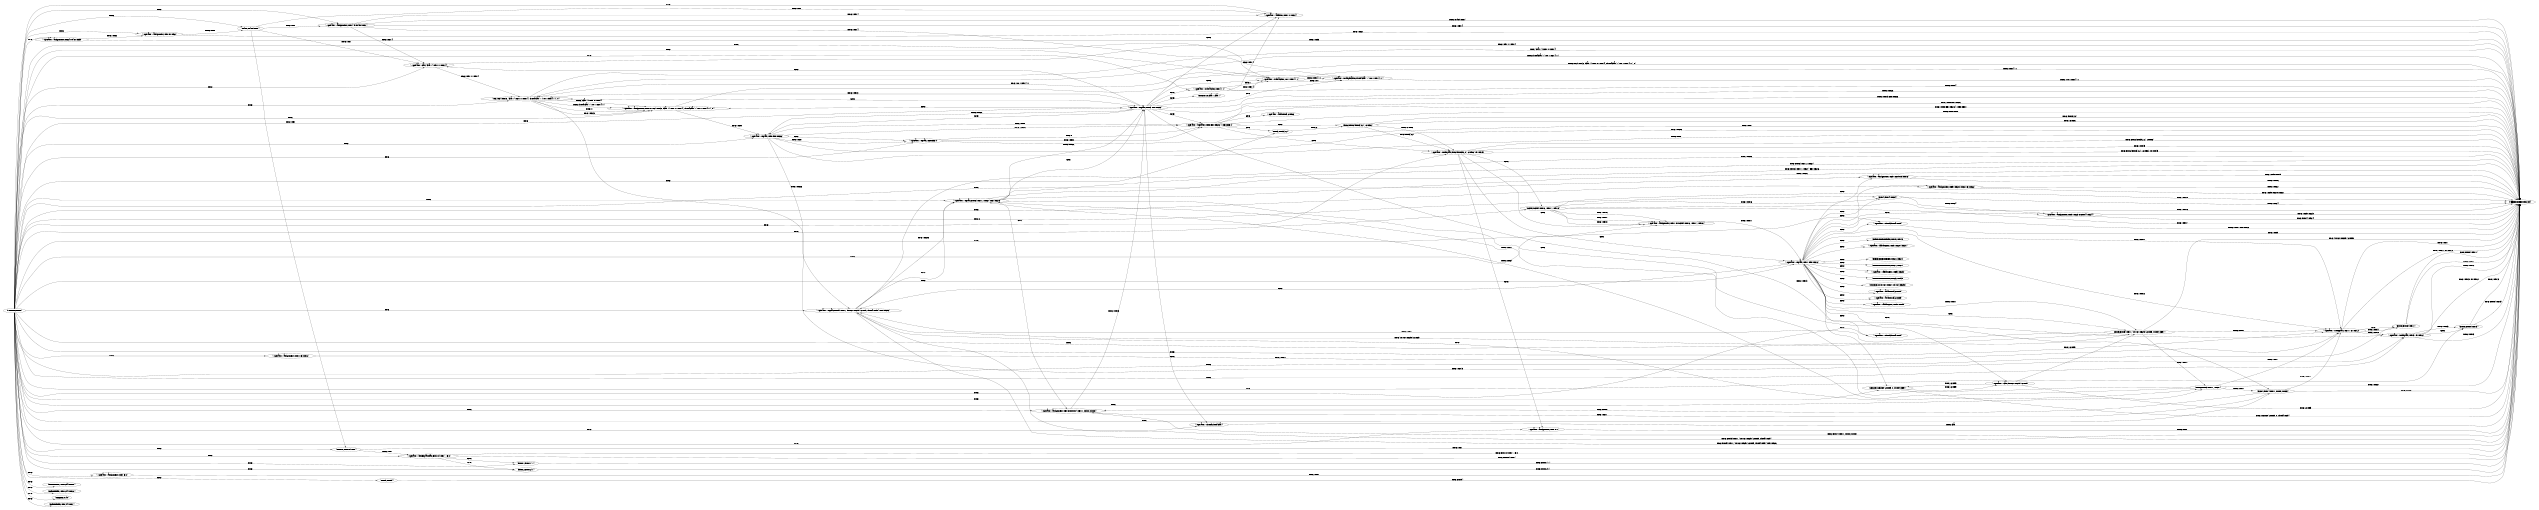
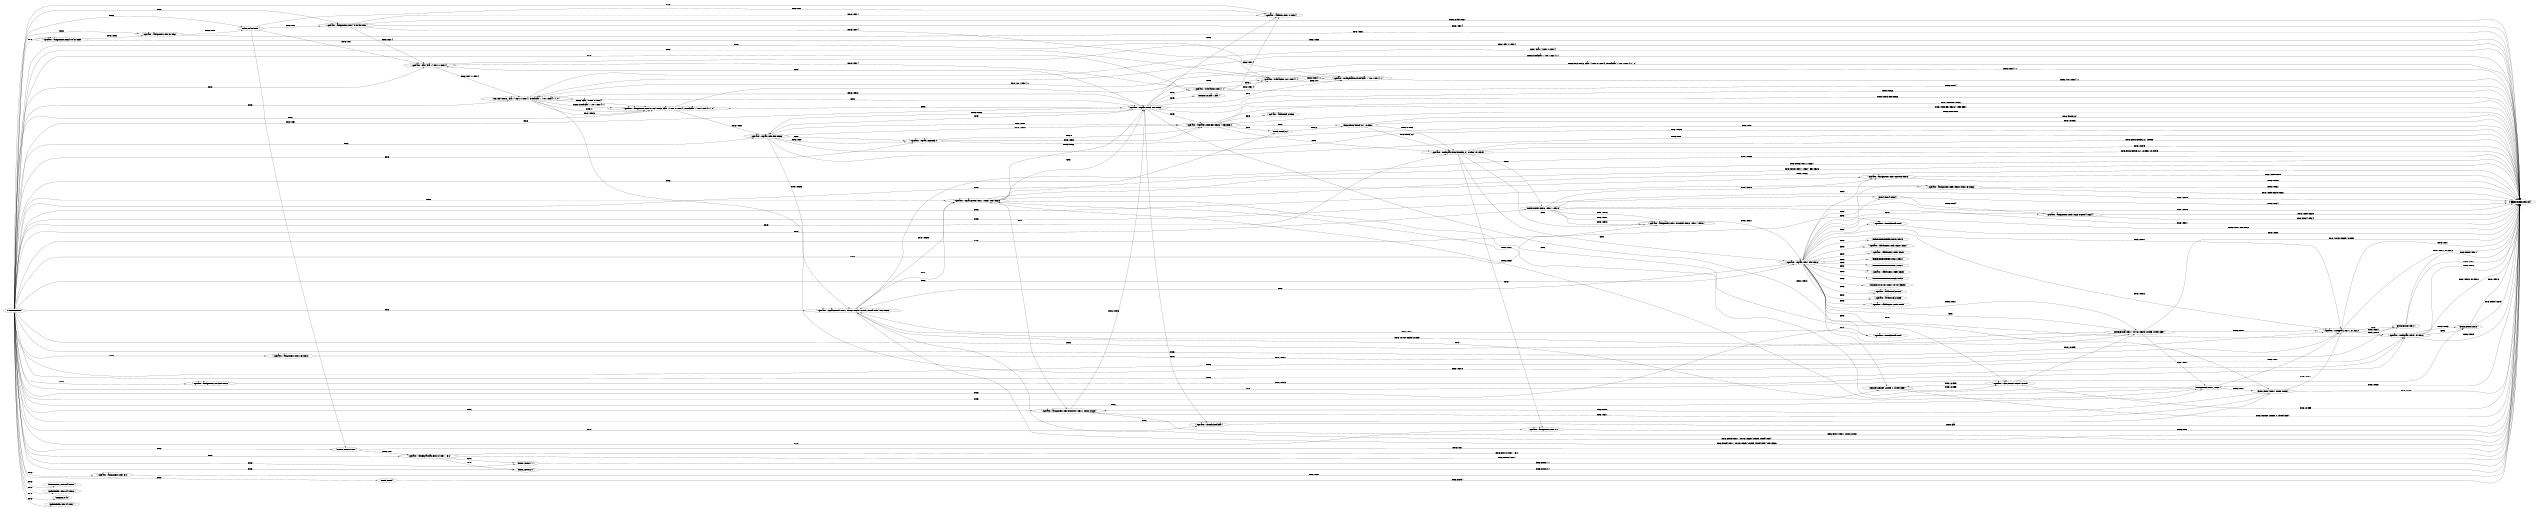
none -> (824, 64)
(1716, 203) -> (1710, 189)
(977, 219) -> (977, 219)
none -> (1888, 252)
none -> (210, 384)
